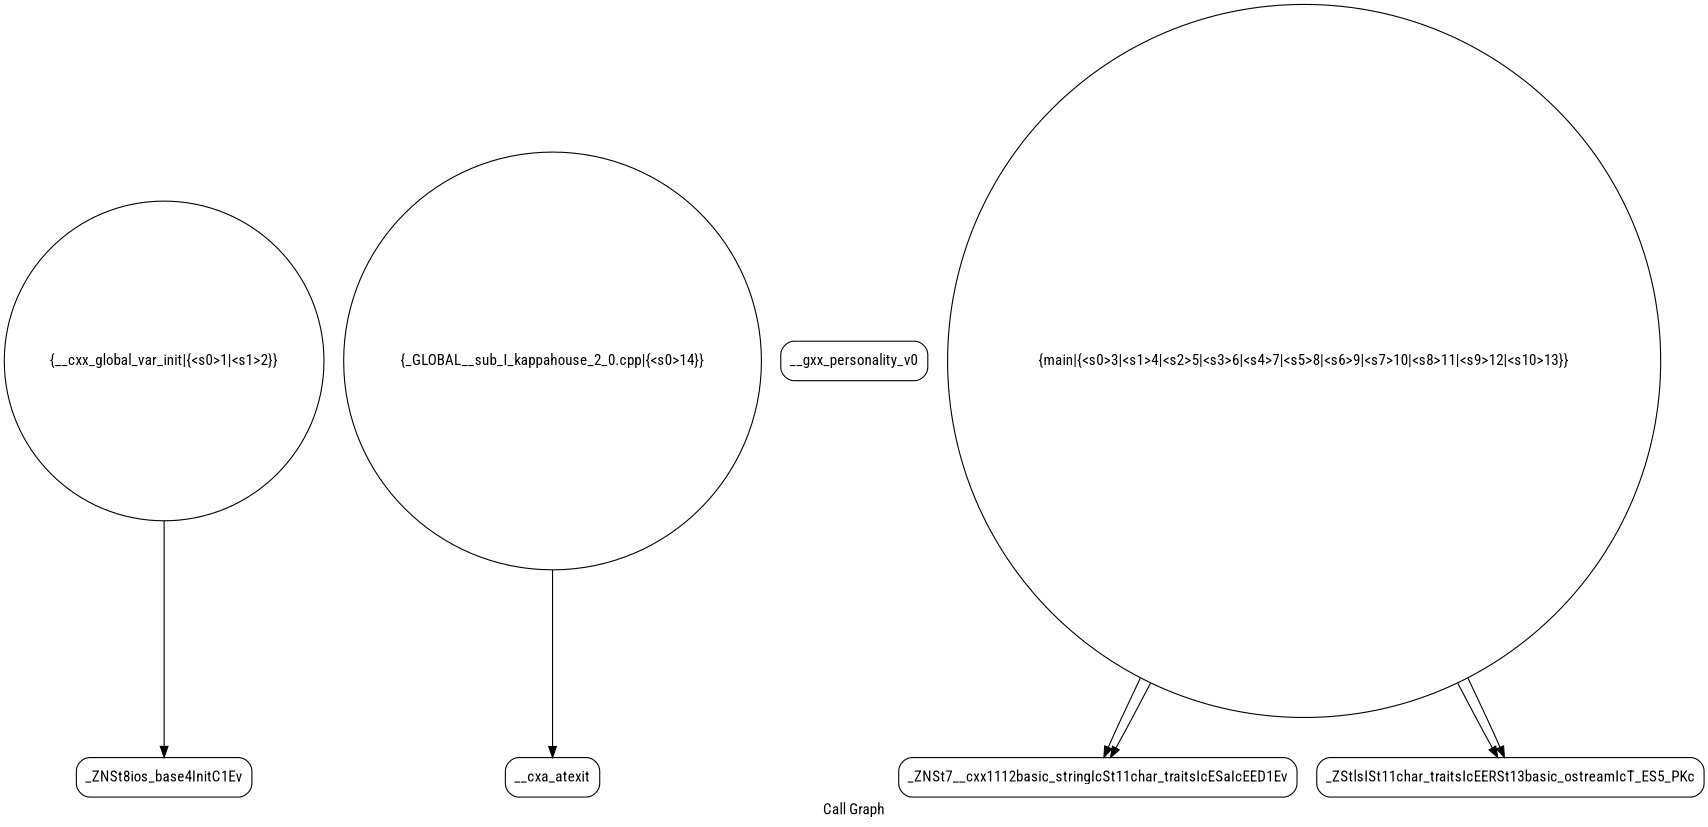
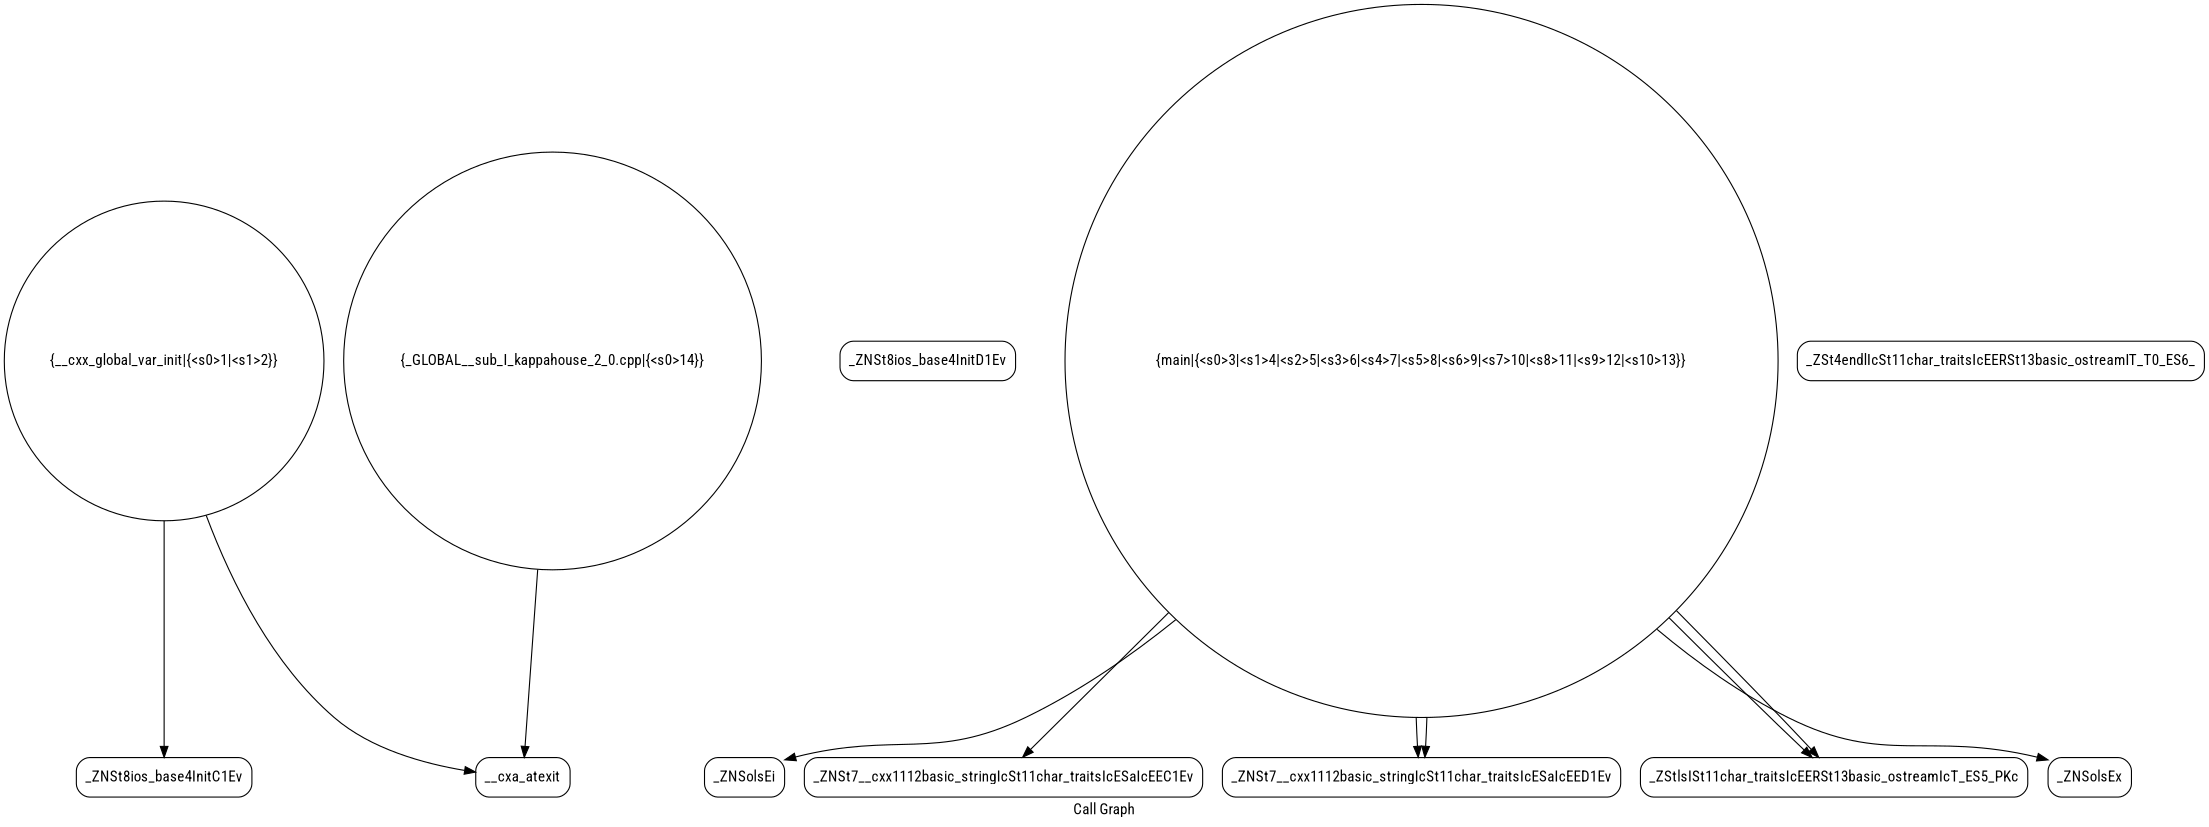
(854, 361) -> none
none -> (928, 361)
none -> (2001, 361)
none -> (300, 682)
none -> (745, 777)
none -> (1004, 777)
none -> (2090, 777)
